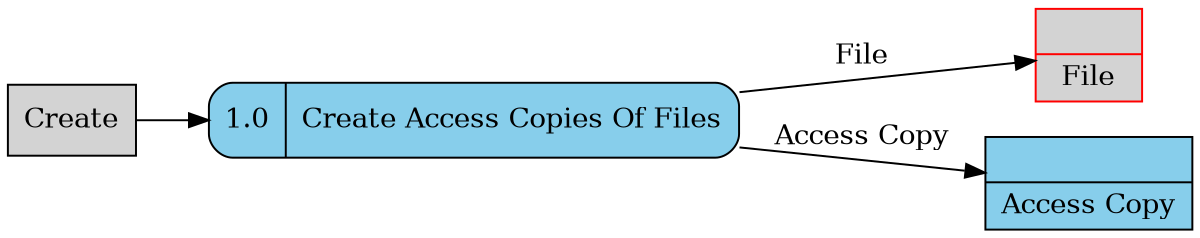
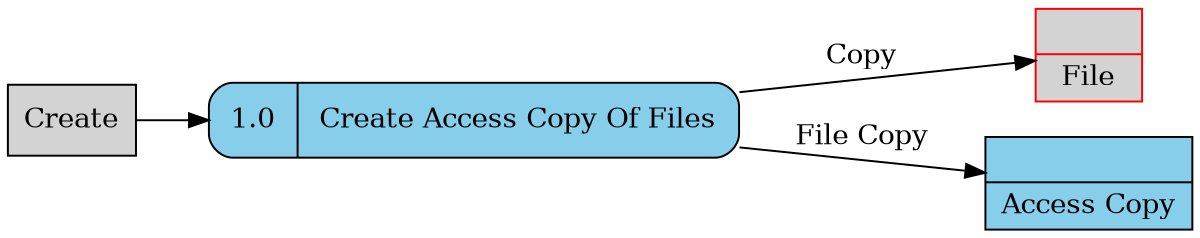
(862, 56) -> (862, 56)
(512, 119) -> (518, 119)
(862, 137) -> (862, 137)
